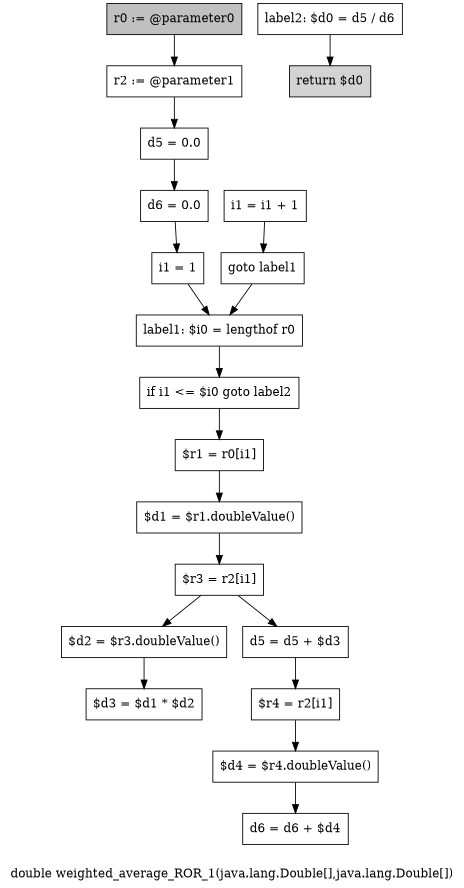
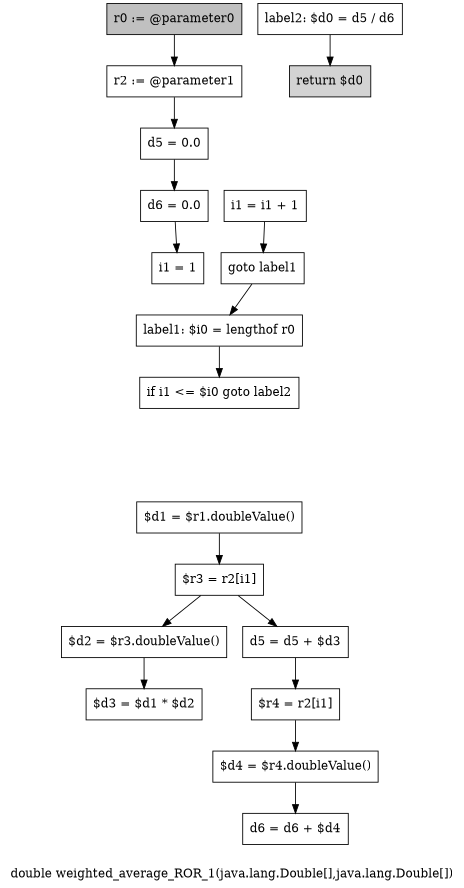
(196, 296) -> none
(219, 455) -> none
